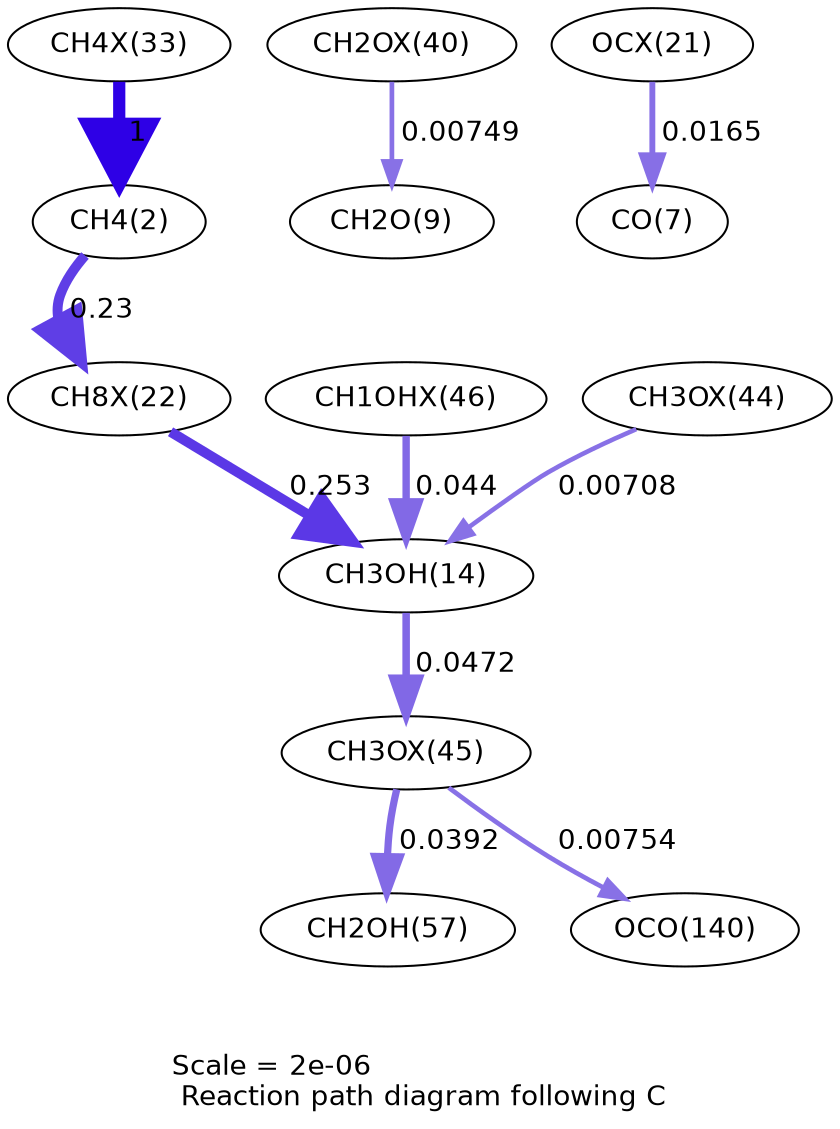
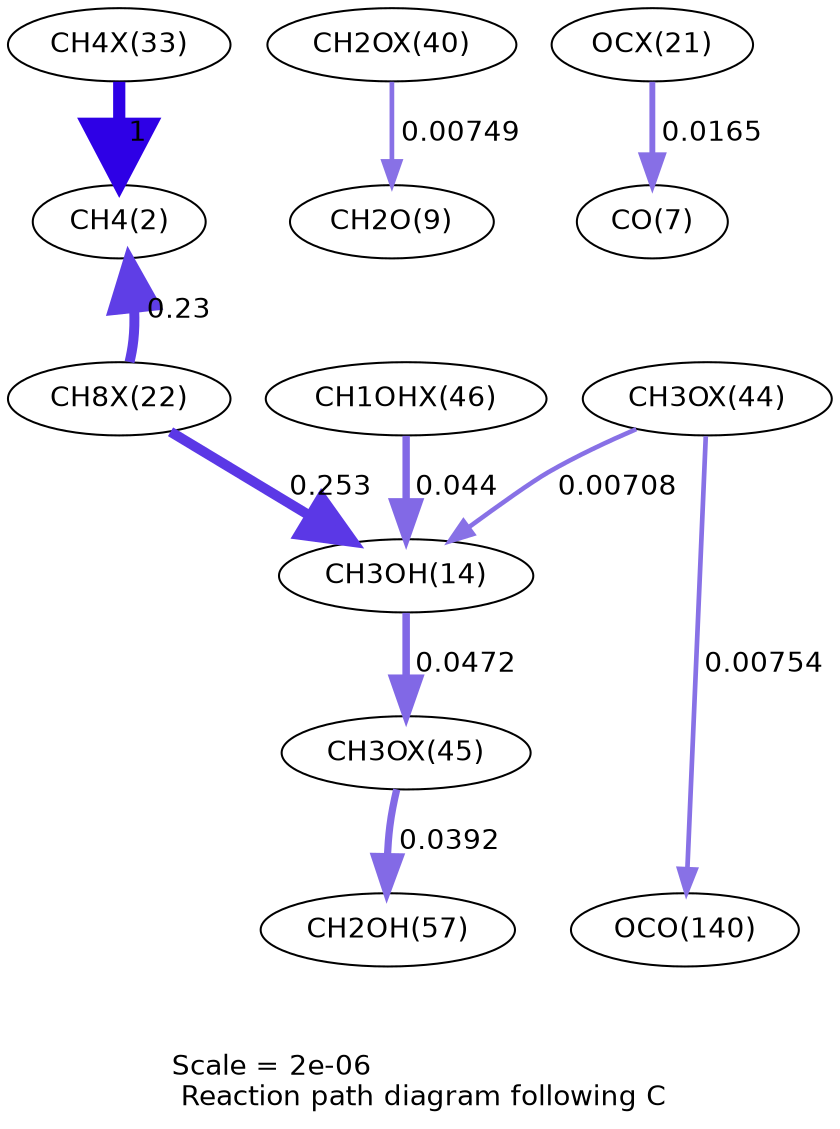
(65, 285) -> (134, 335)
(524, 841) -> (697, 652)
